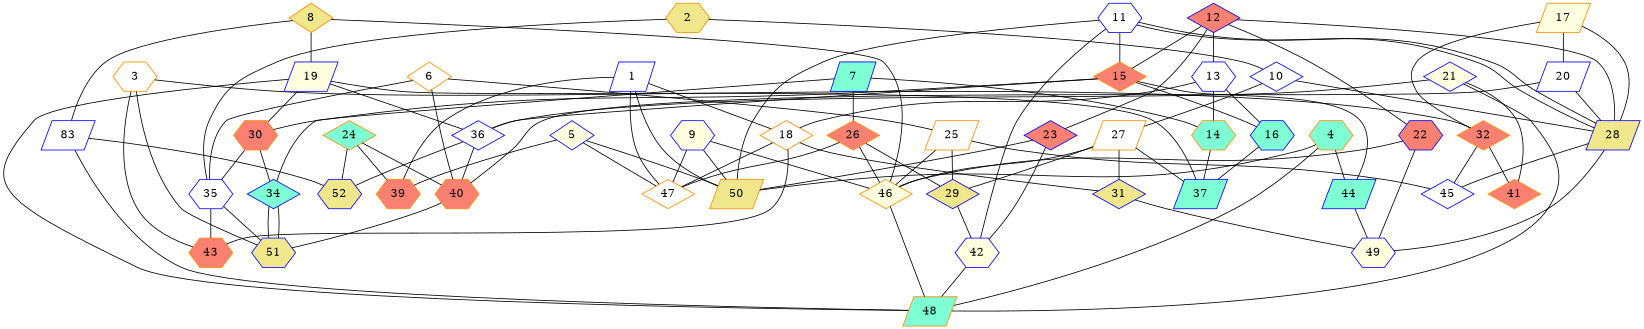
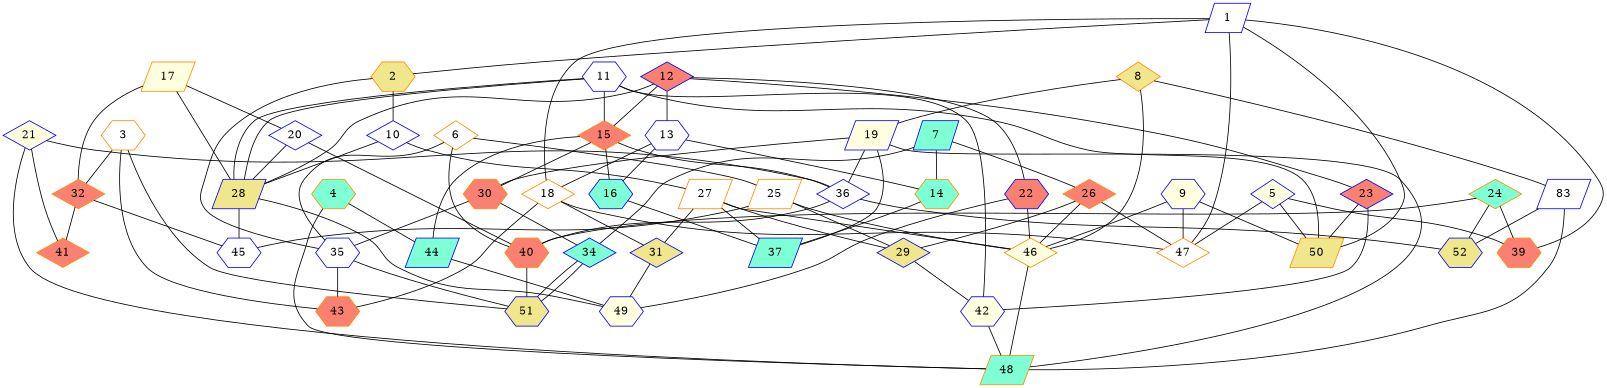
none -> (811, 43)
(1563, 77) -> (295, 135)
(1039, 175) -> none
(1448, 194) -> (239, 253)
